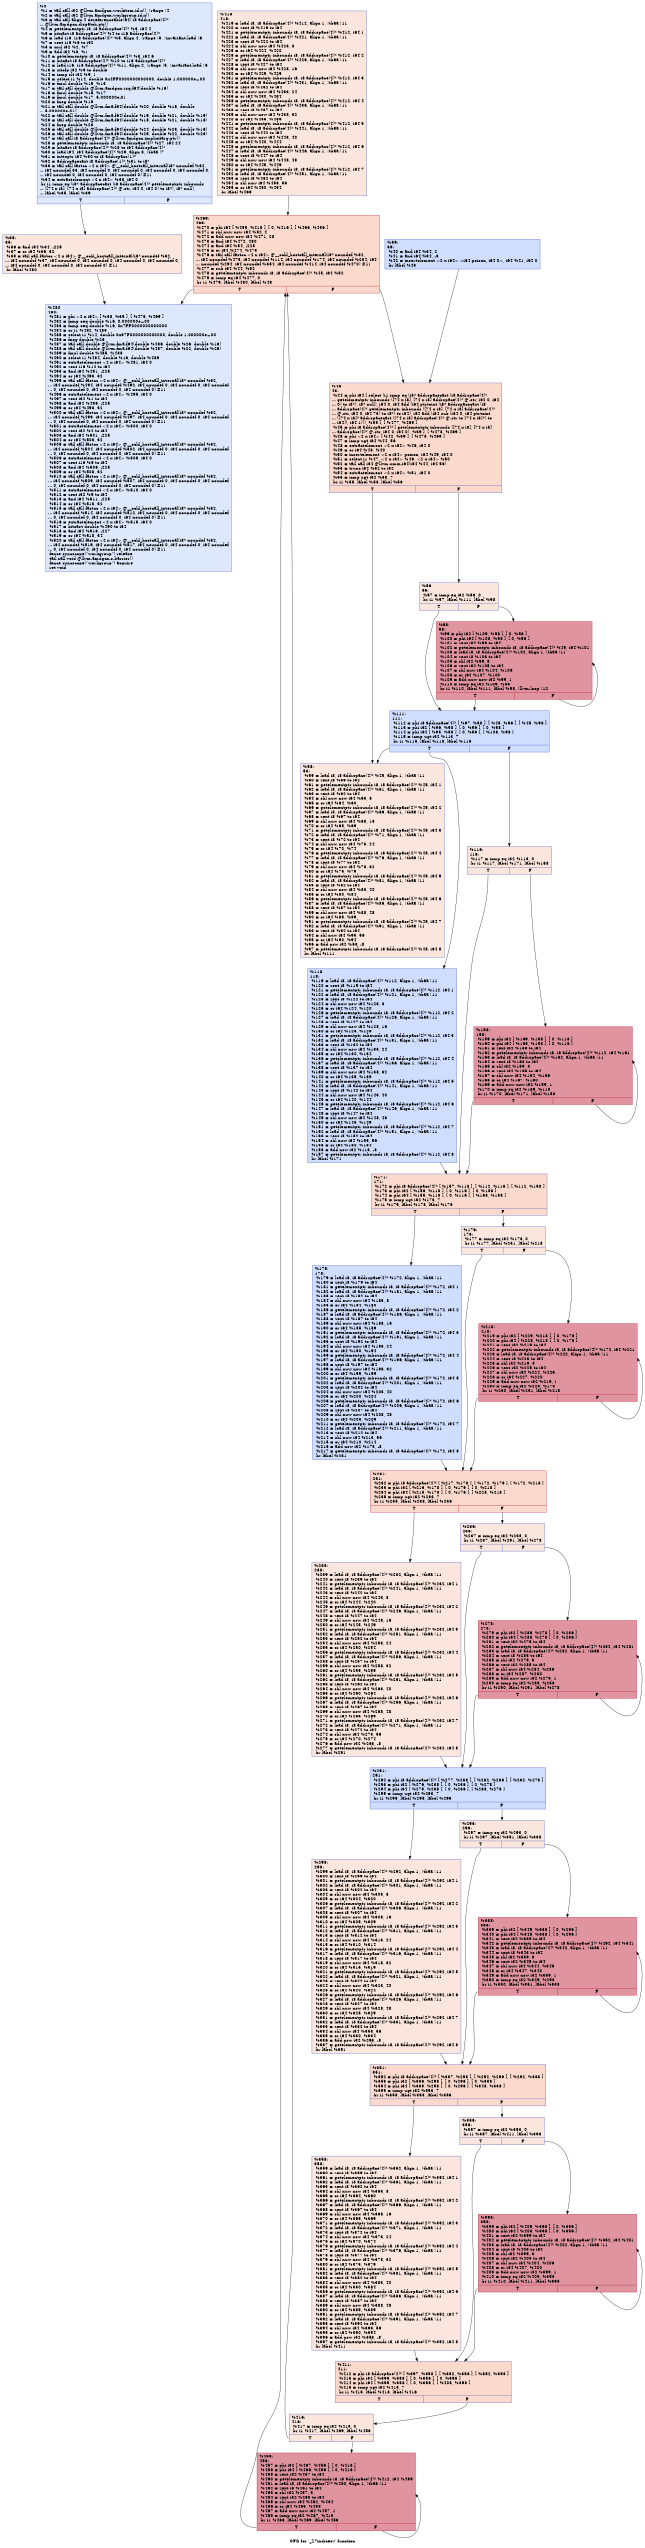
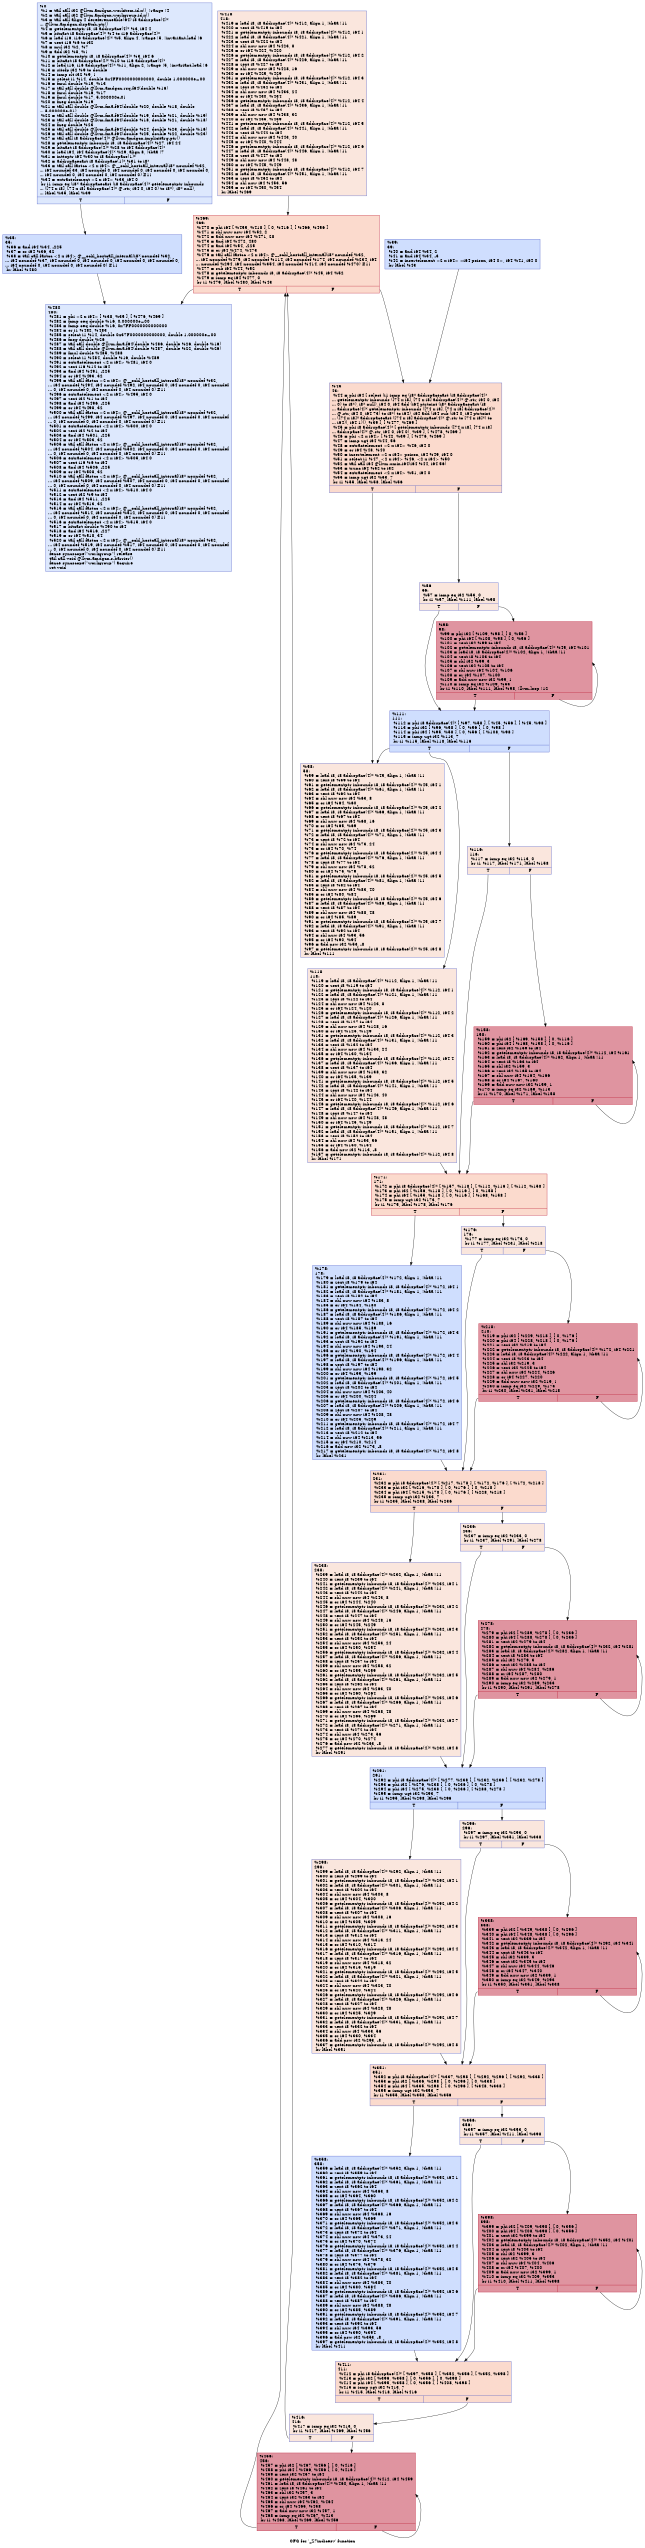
(92, 254) -> (92, 254)
(382, 1066) -> (382, 1066)
(459, 1195) -> (459, 1195)
(458, 1491) -> (458, 1491)
(386, 2253) -> (386, 2253)
